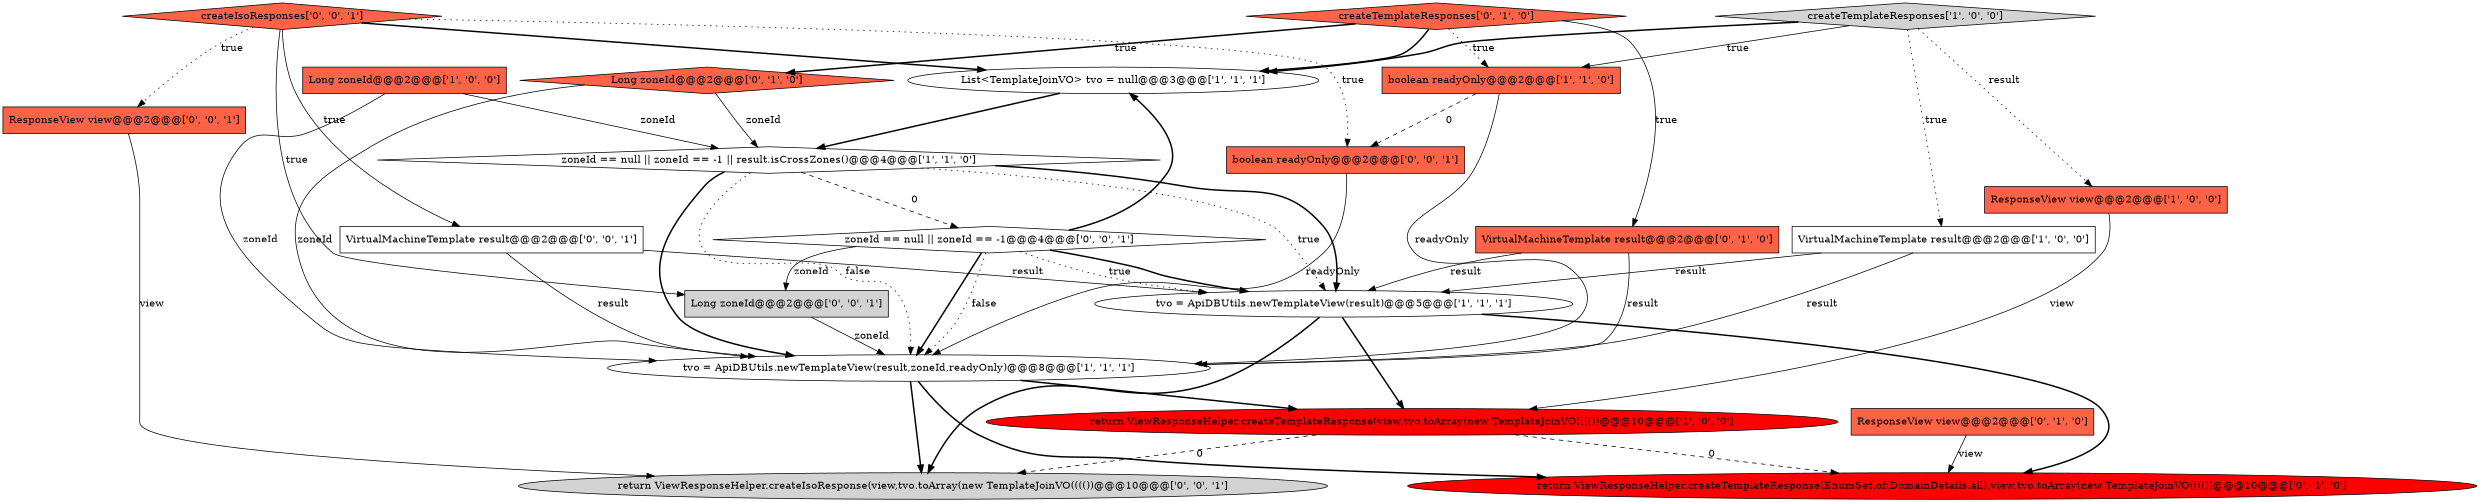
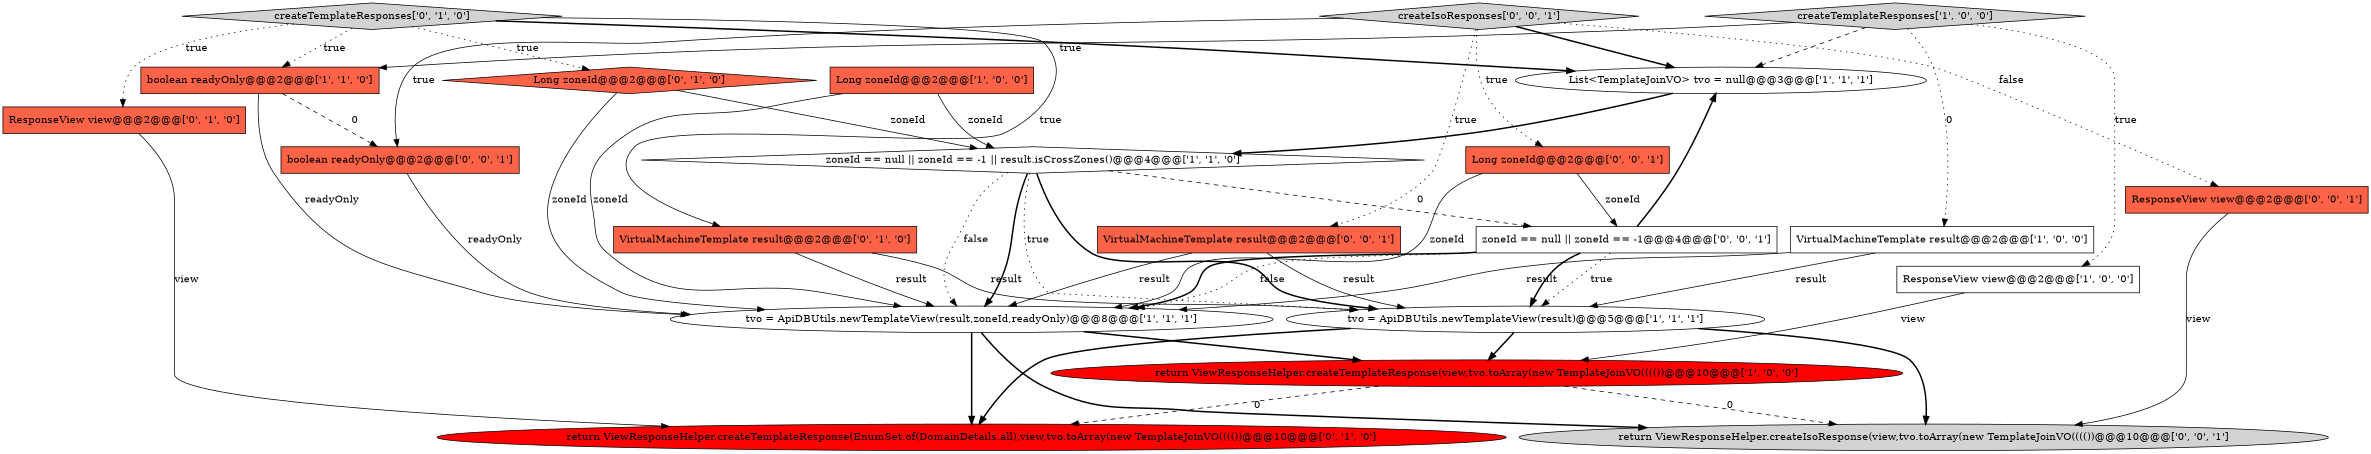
(282, 16) -> (1479, 16)
(1436, 16) -> (372, 16)
(907, 32) -> (888, 30)
(1536, 36) -> (1822, 43)
none -> (194, 41)
(232, 48) -> (2012, 80)
(1075, 48) -> (502, 48)
(2005, 80) -> (2126, 120)
(1937, 120) -> (1950, 120)
(339, 149) -> (1440, 154)
(2106, 200) -> (2018, 280)
(492, 240) -> (1249, 240)
(989, 240) -> (1627, 240)
(815, 255) -> (1595, 197)
(386, 264) -> (1487, 96)
(787, 304) -> (1568, 160)
